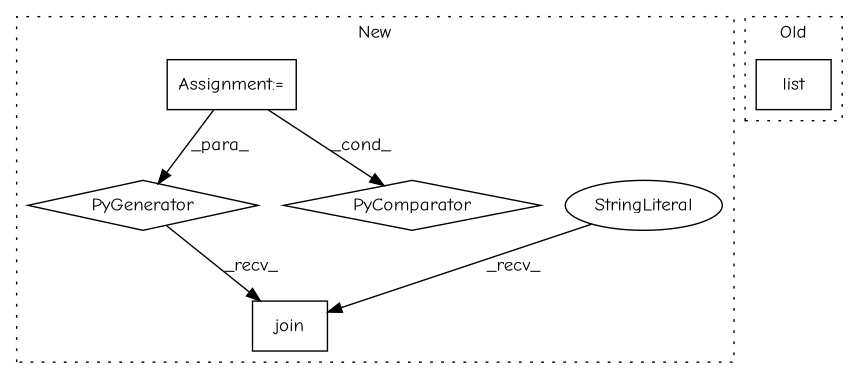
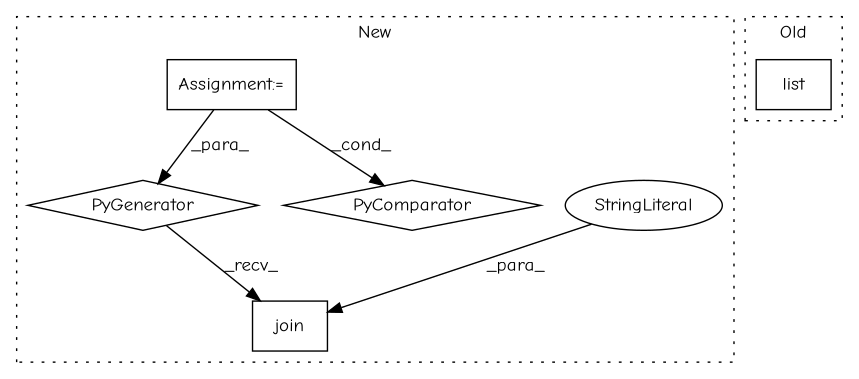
(514, 266) -> (516, 266)
